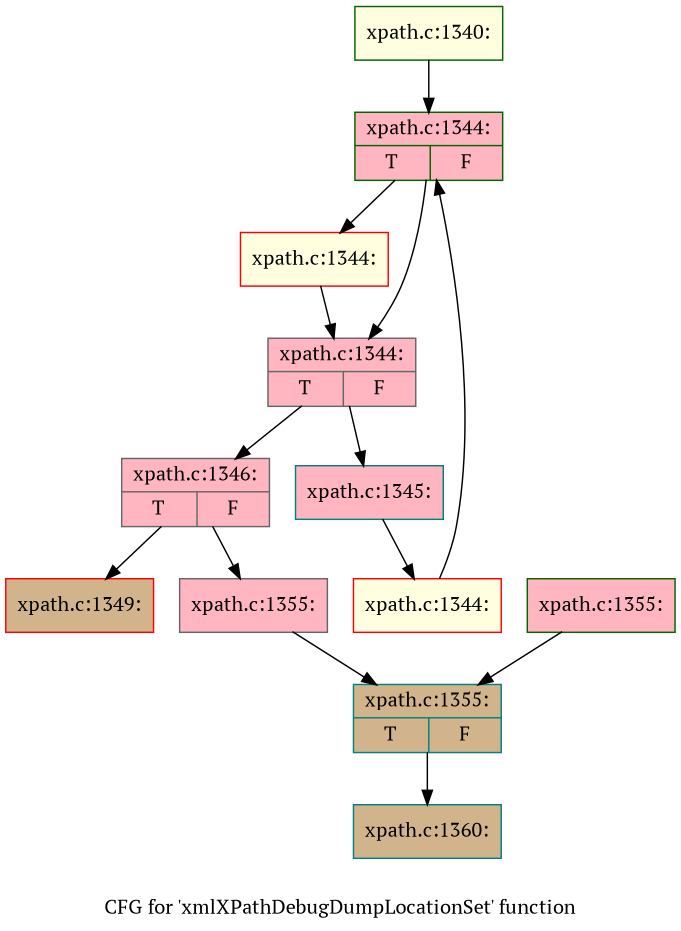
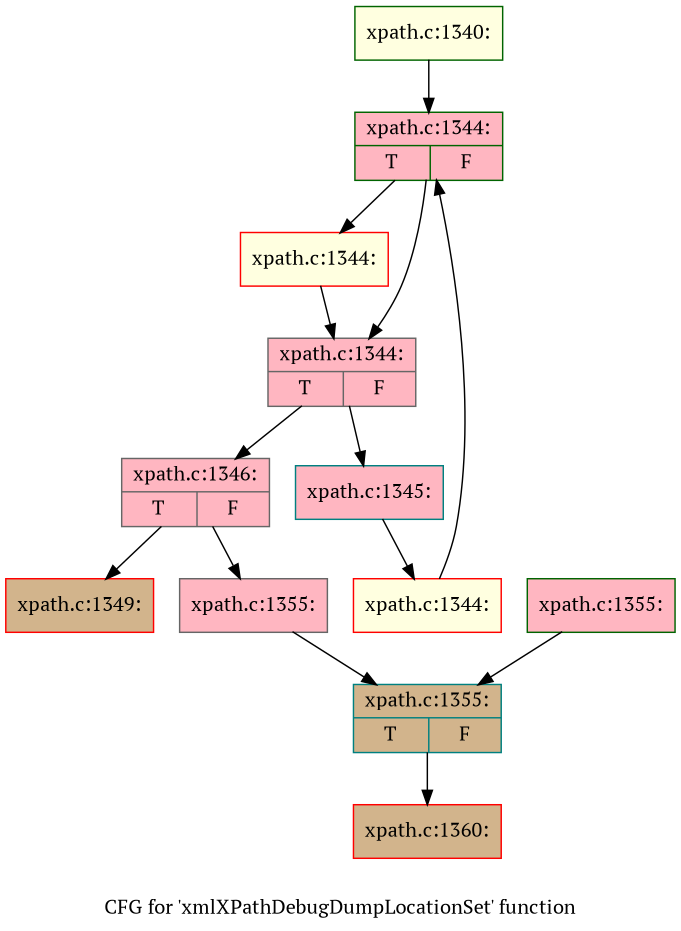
(427, 832) -> (427, 832)
